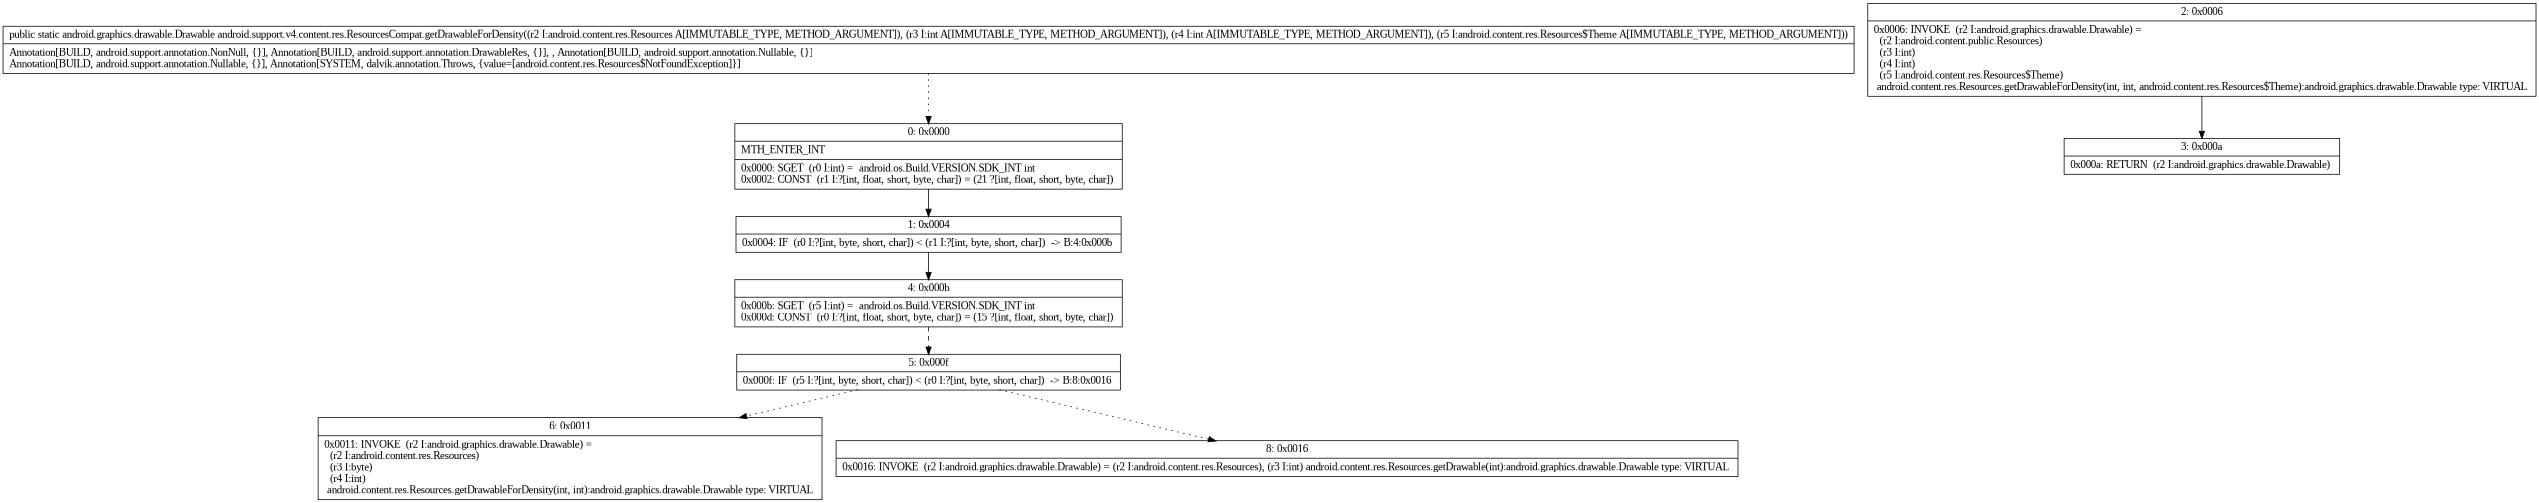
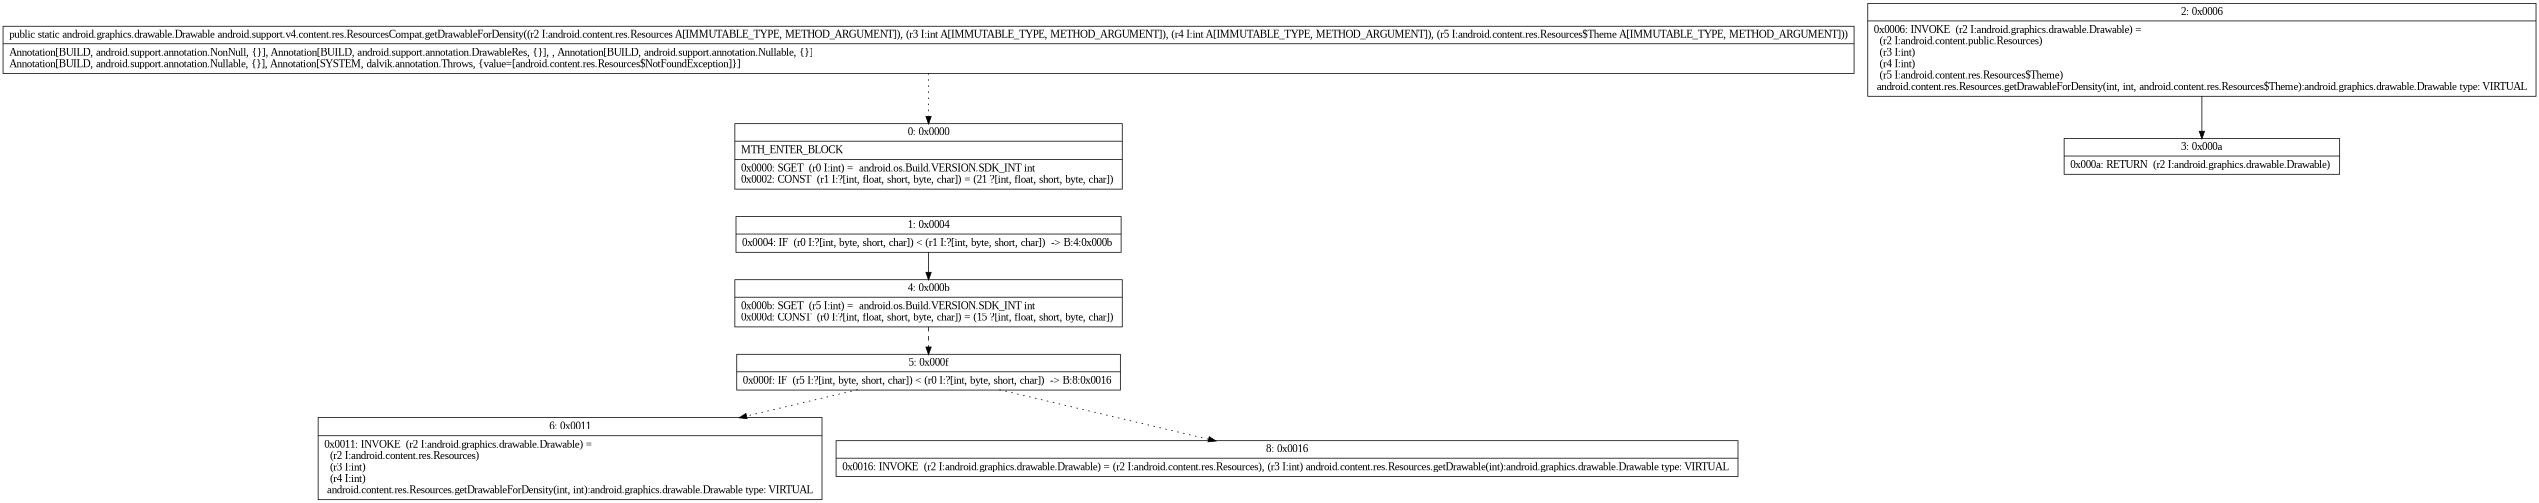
(783, 150) -> (792, 150)
(929, 199) -> none
(349, 467) -> (345, 467)
